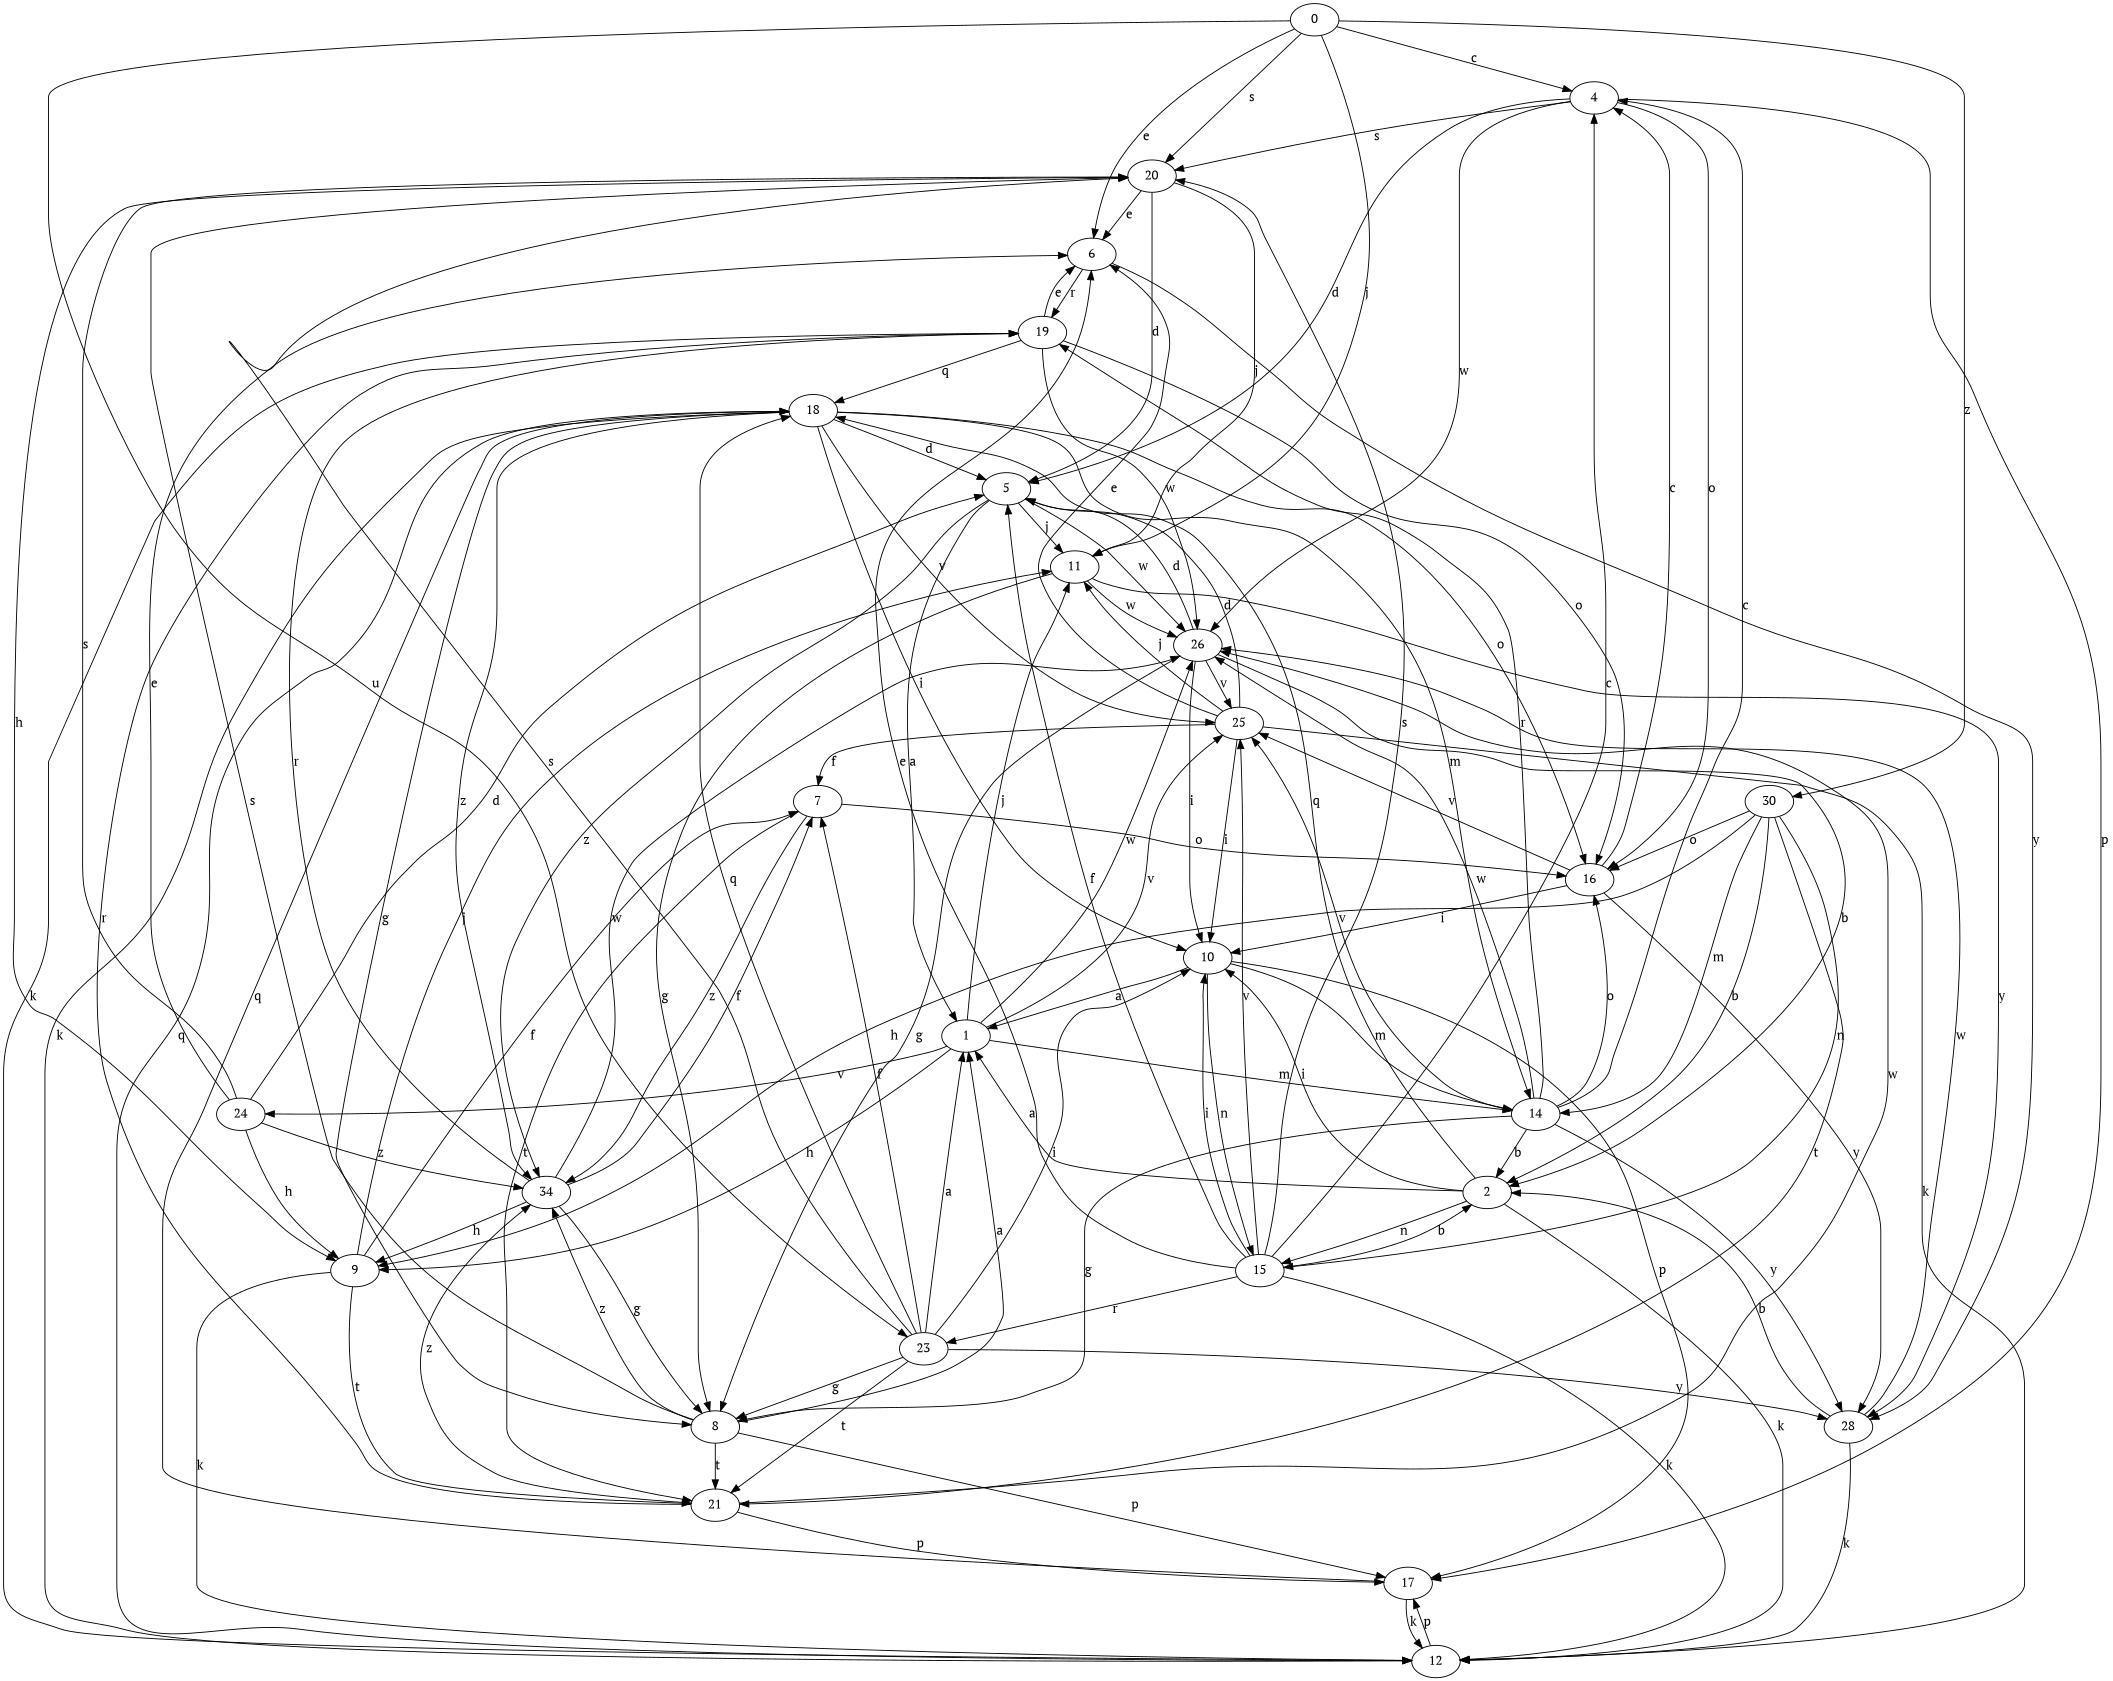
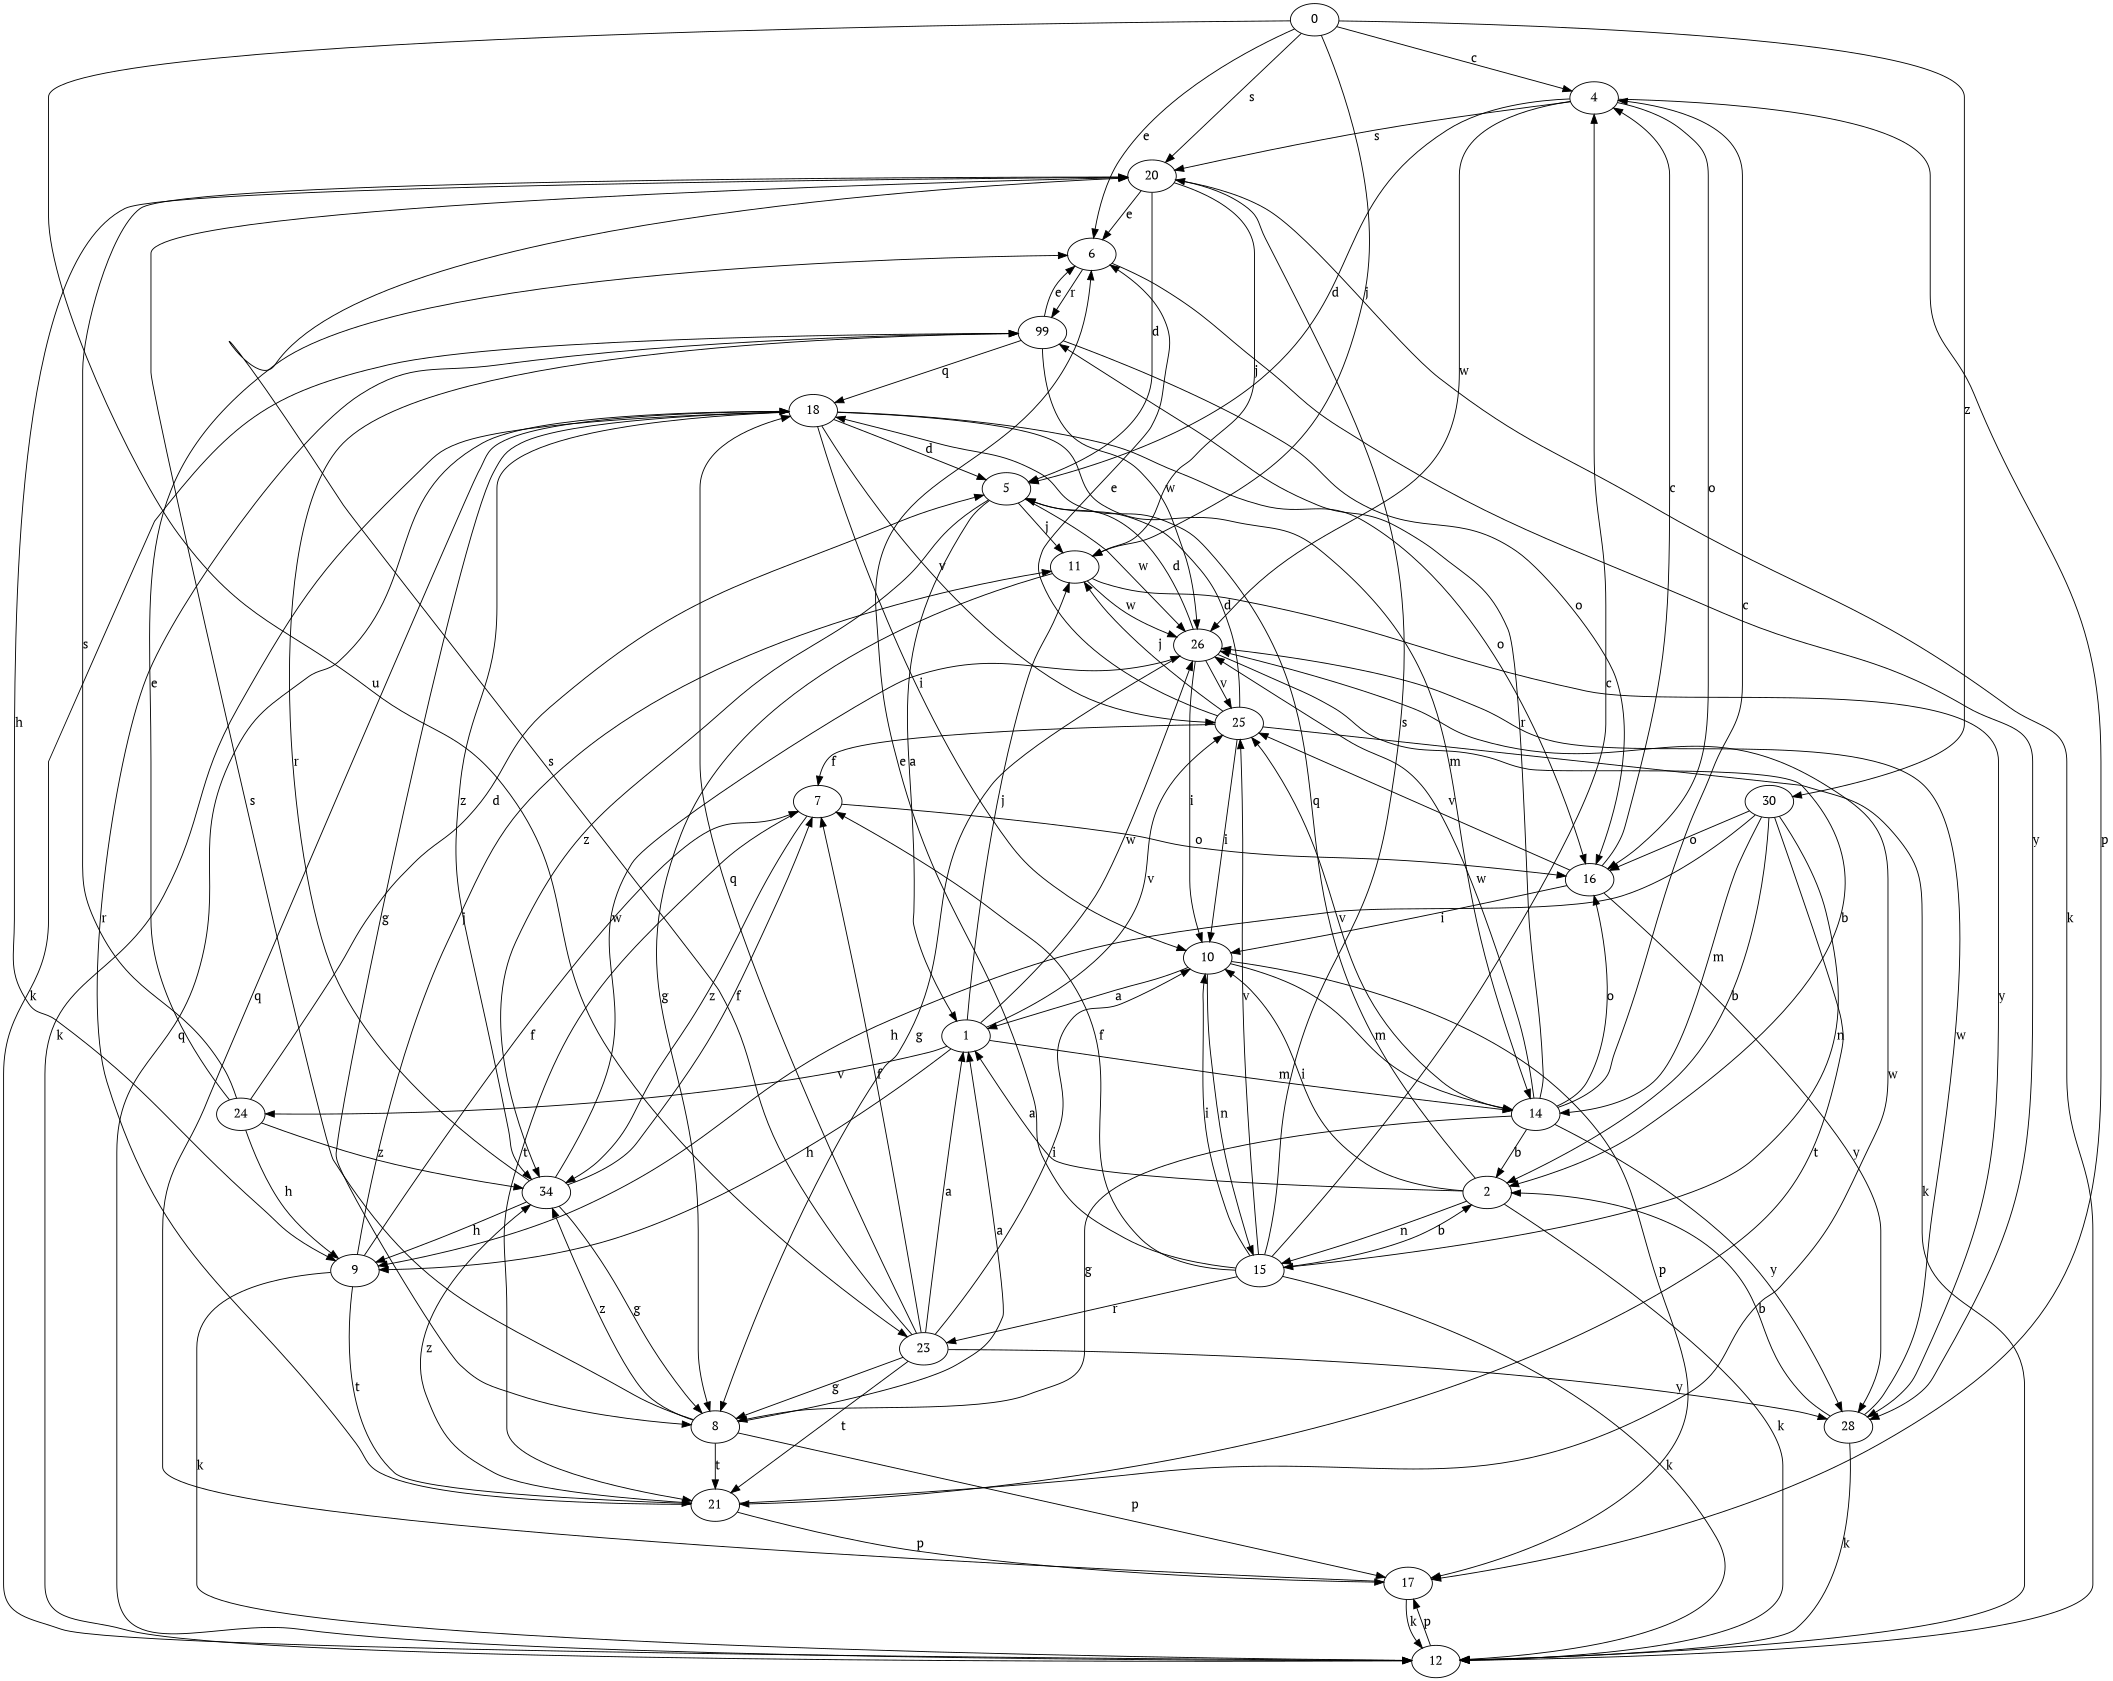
(1042, 332) -> (1042, 332)
(1085, 879) -> (1091, 1024)
none -> (2067, 952)
